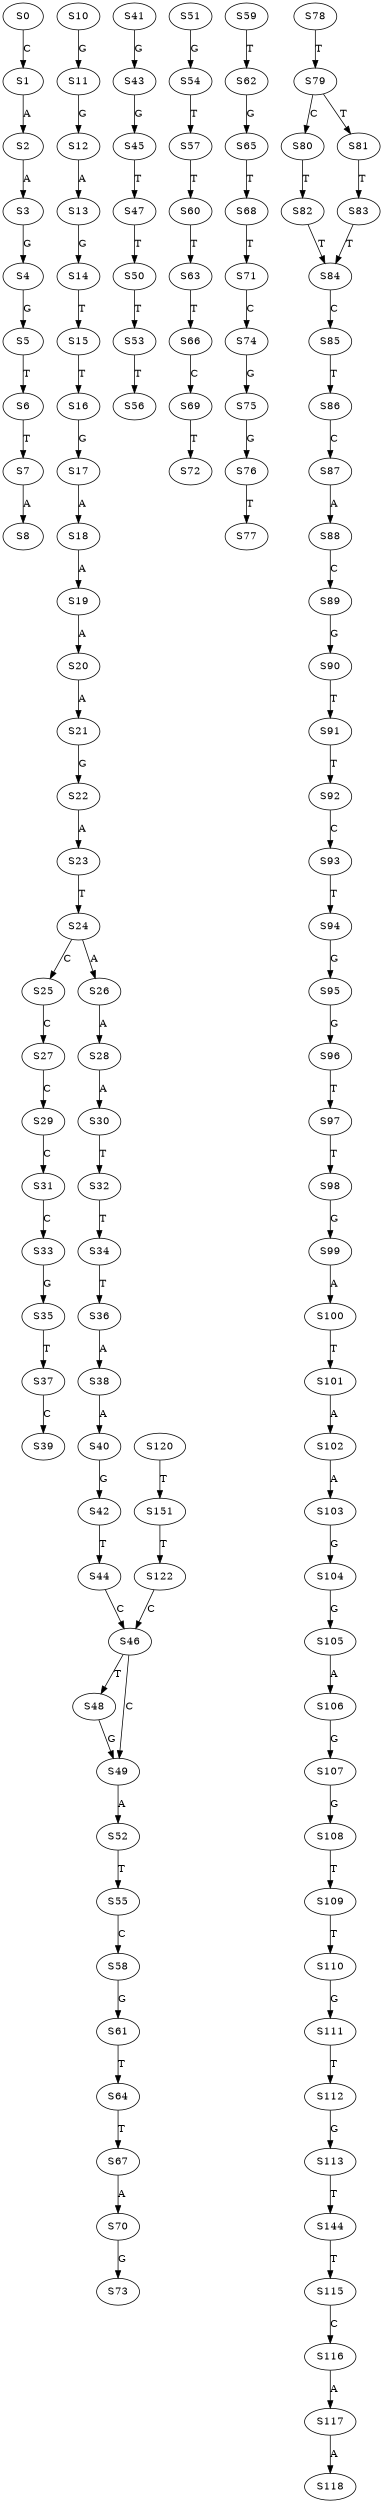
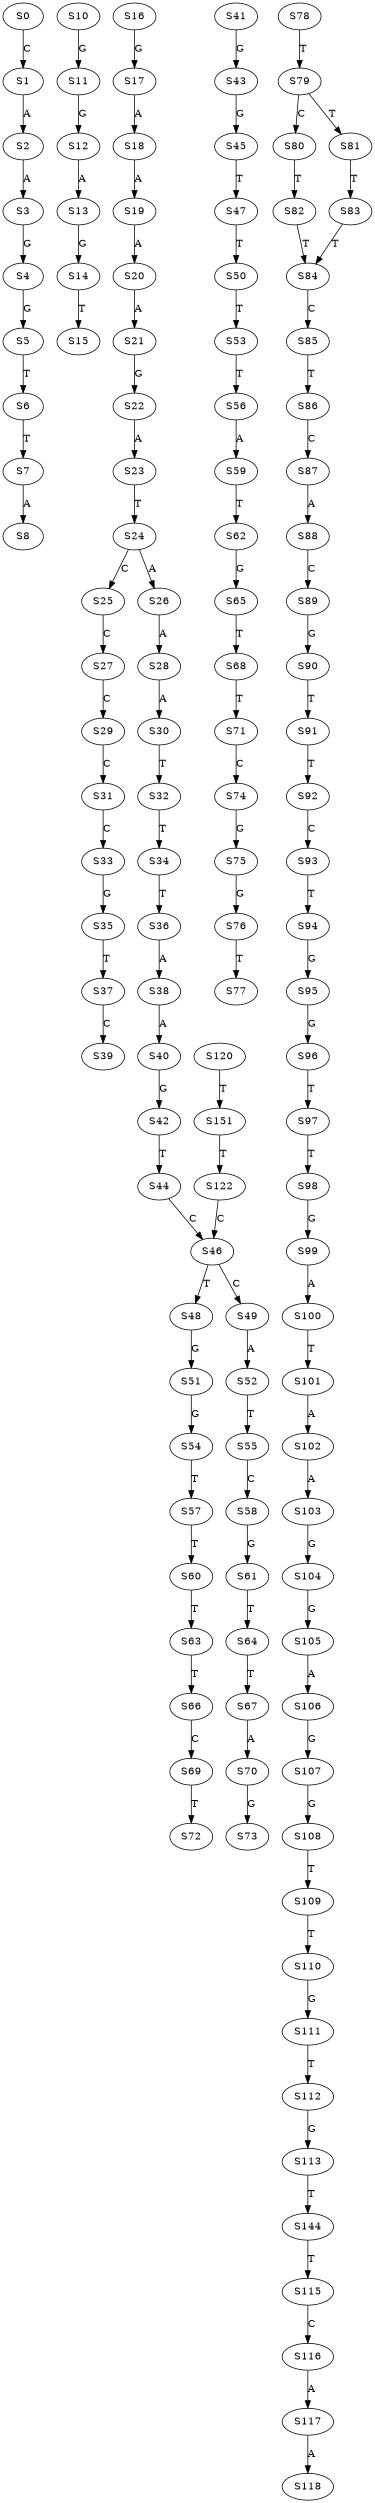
(78, 370) -> none
none -> (236, 435)
(105, 1736) -> (191, 1345)
